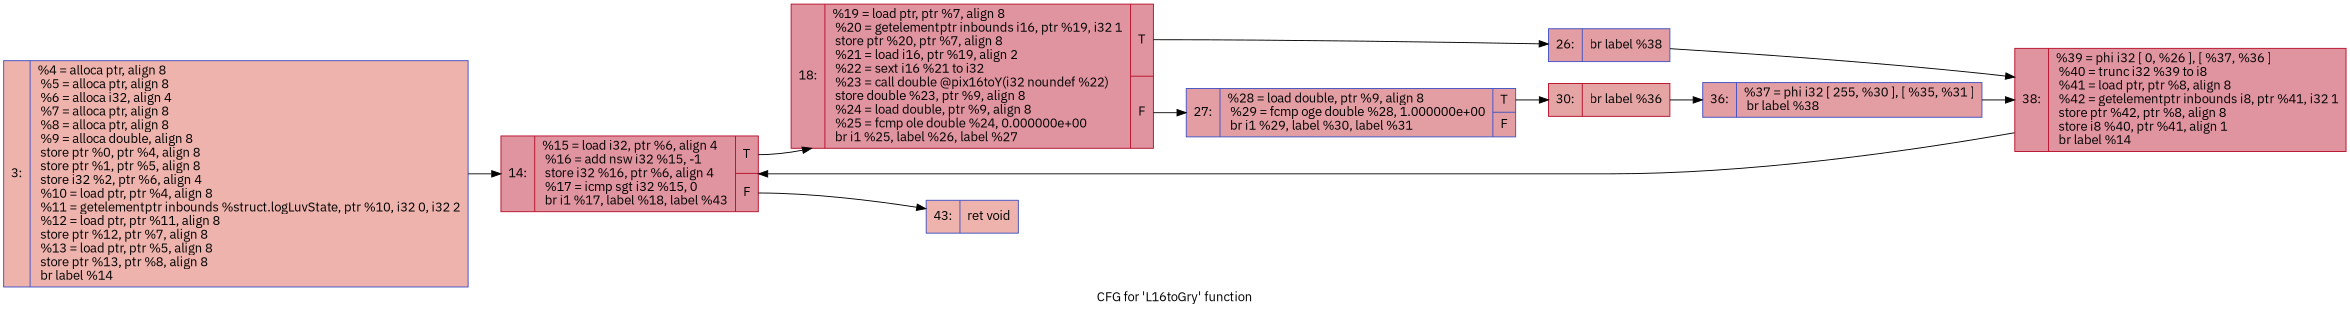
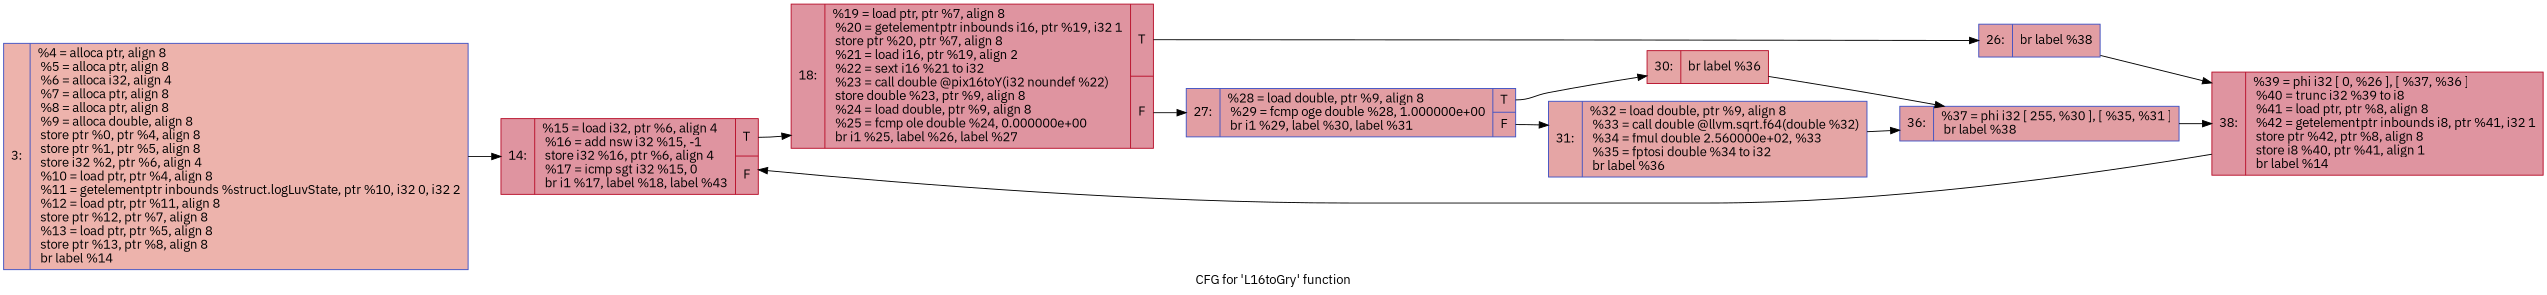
none -> (1708, 139)
(972, 217) -> none
